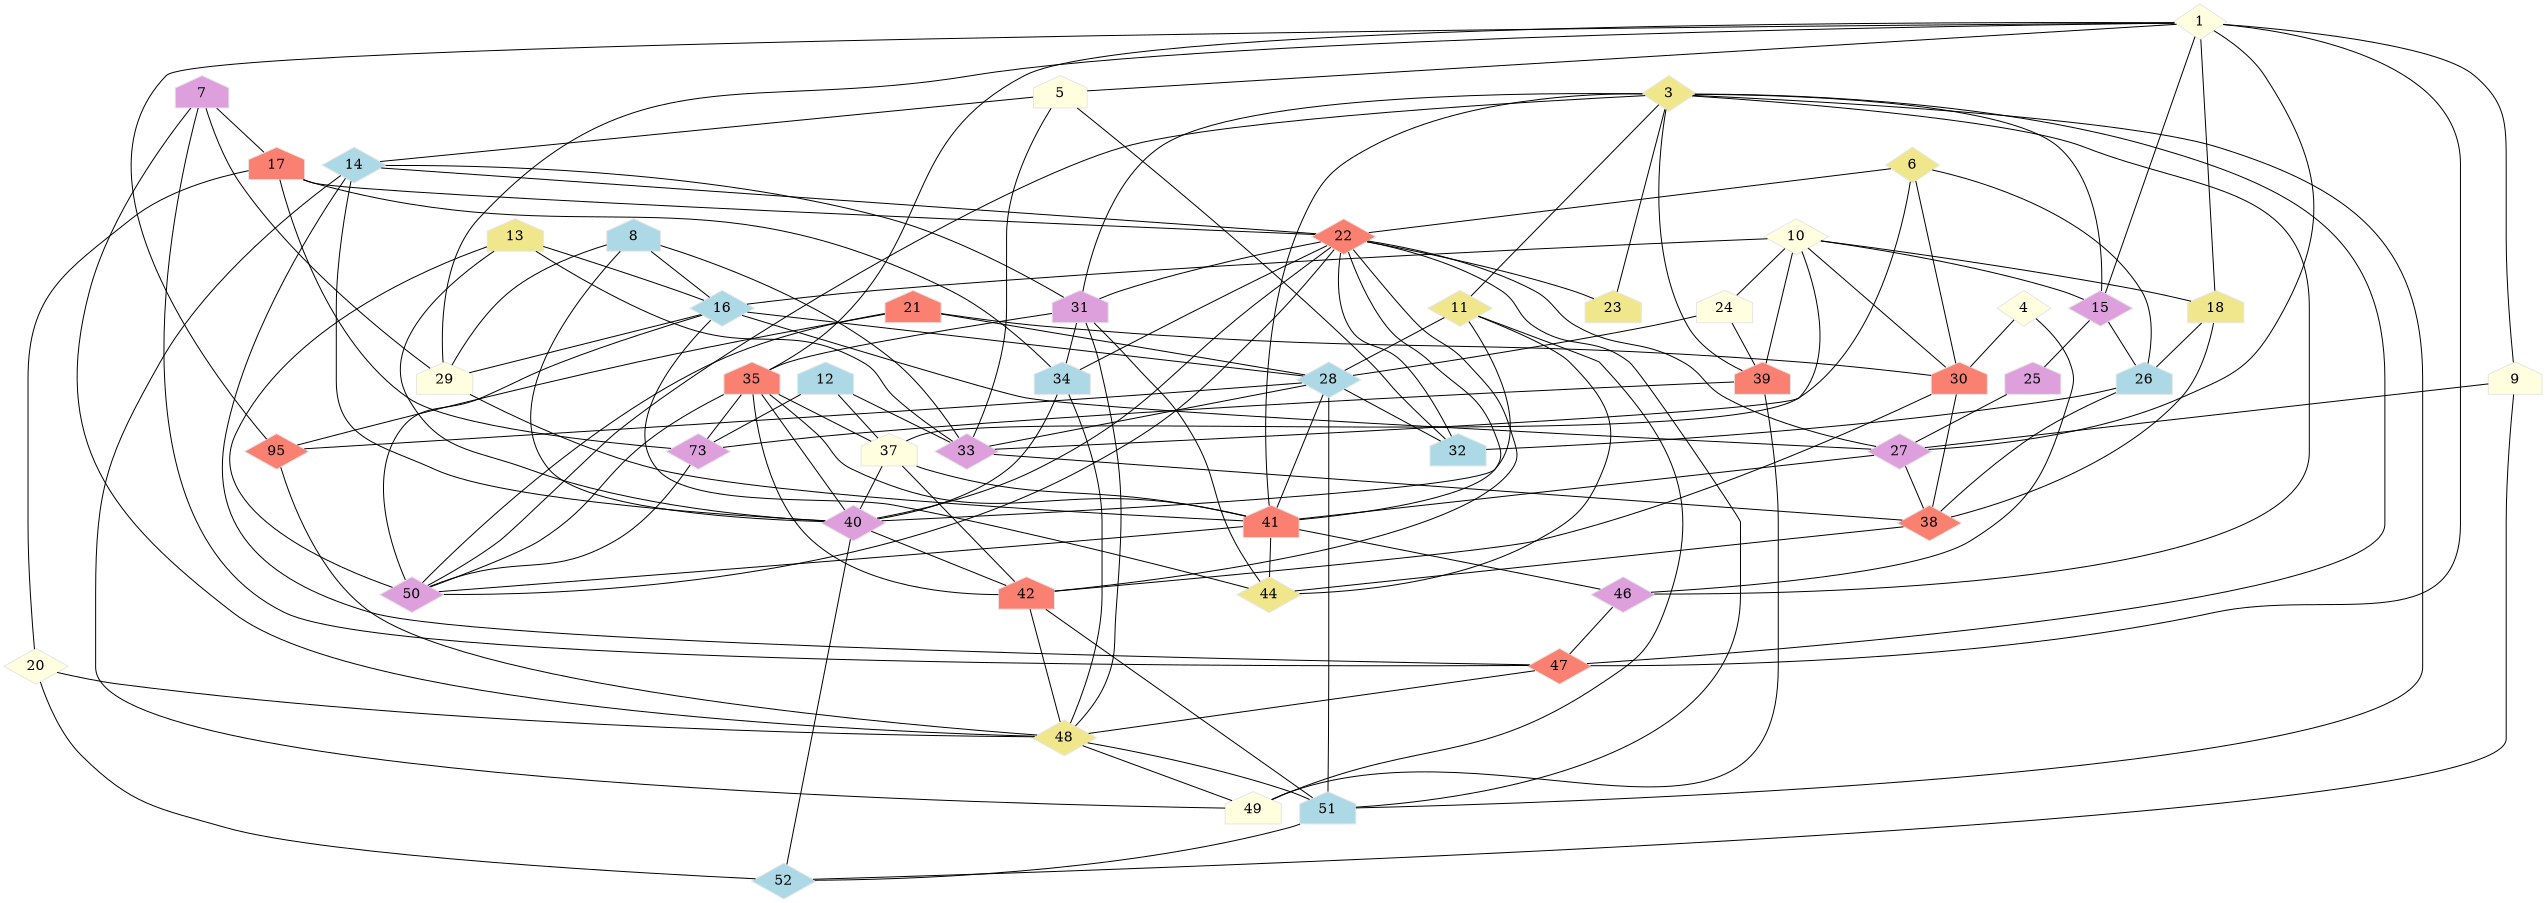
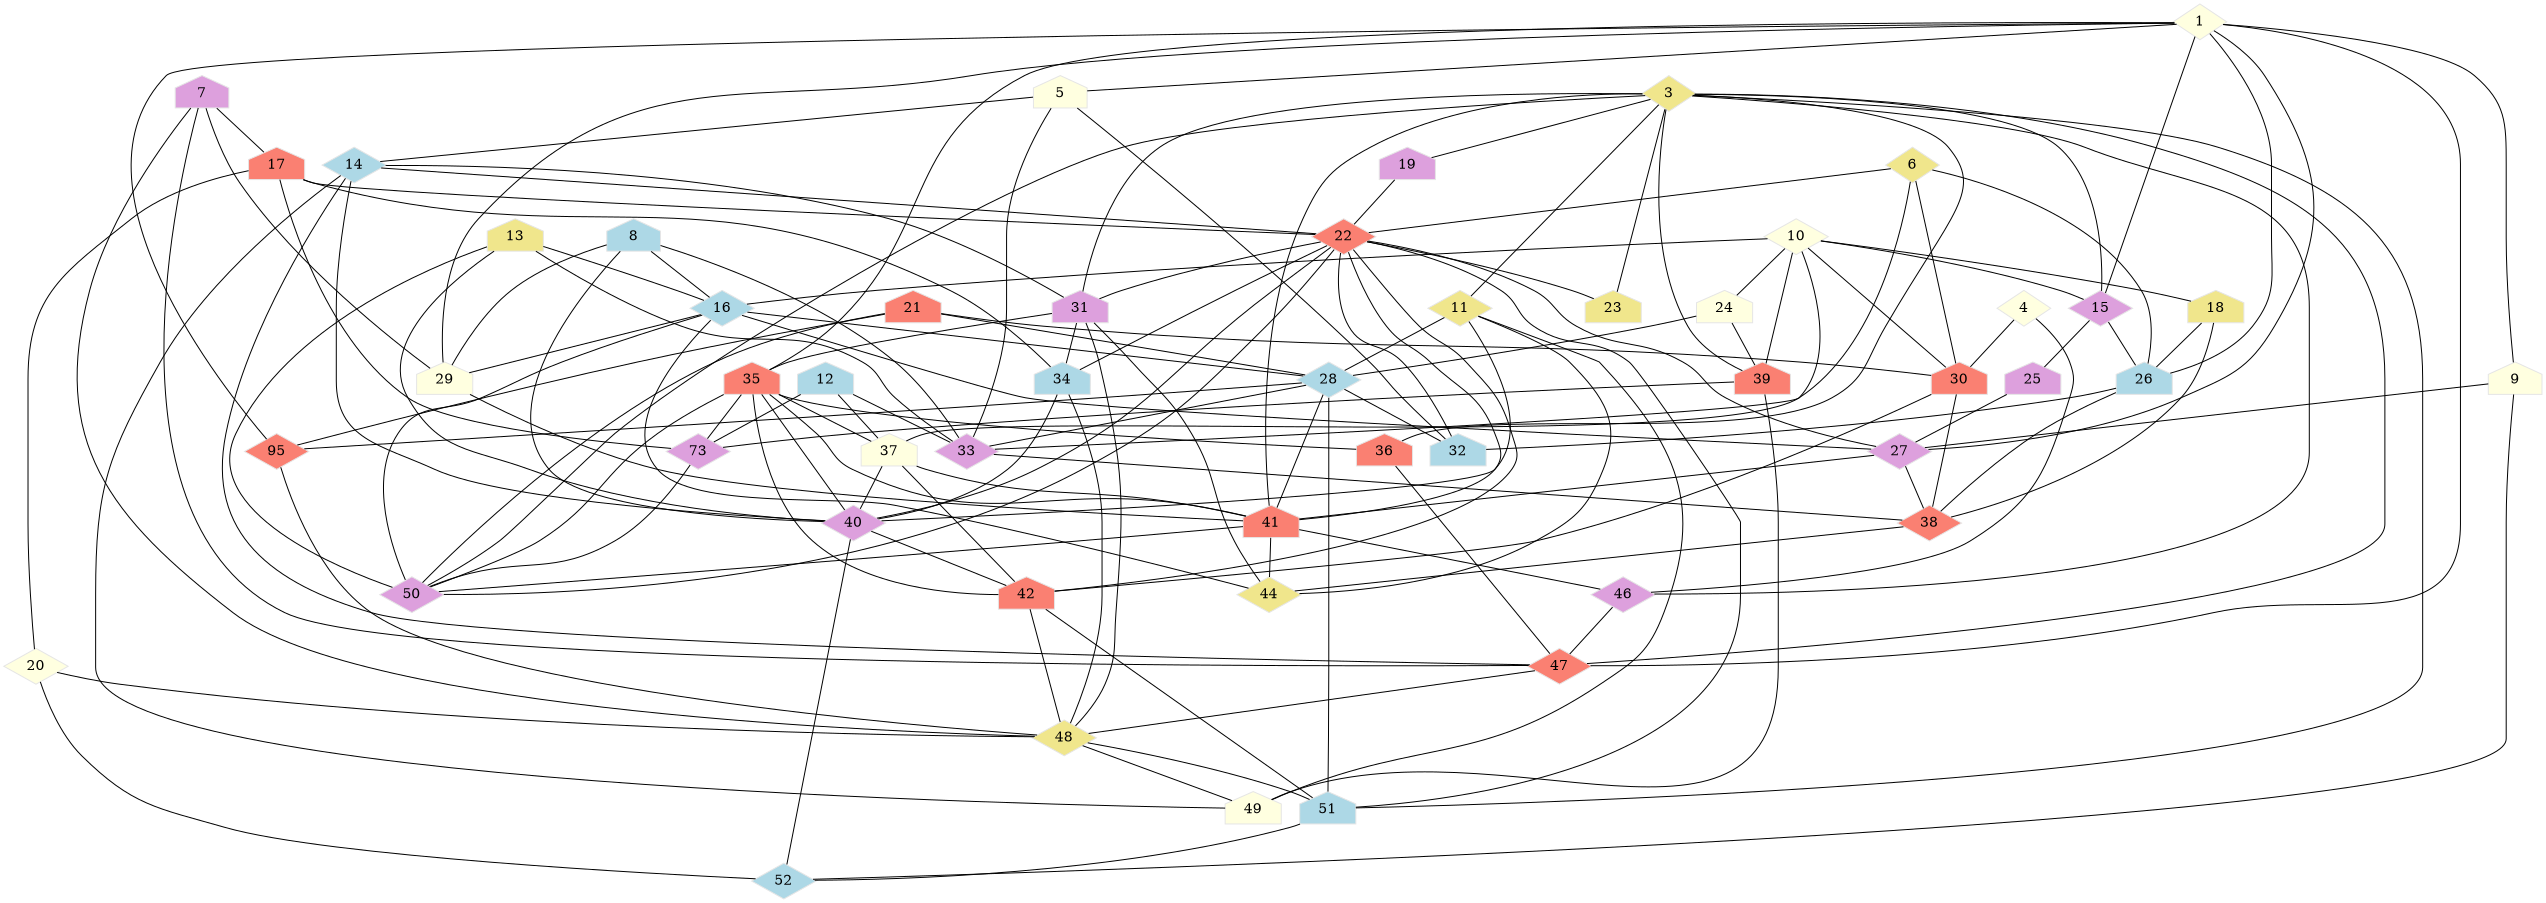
none -> (1407, 165)
(2208, 171) -> (2272, 232)
none -> (1384, 451)
